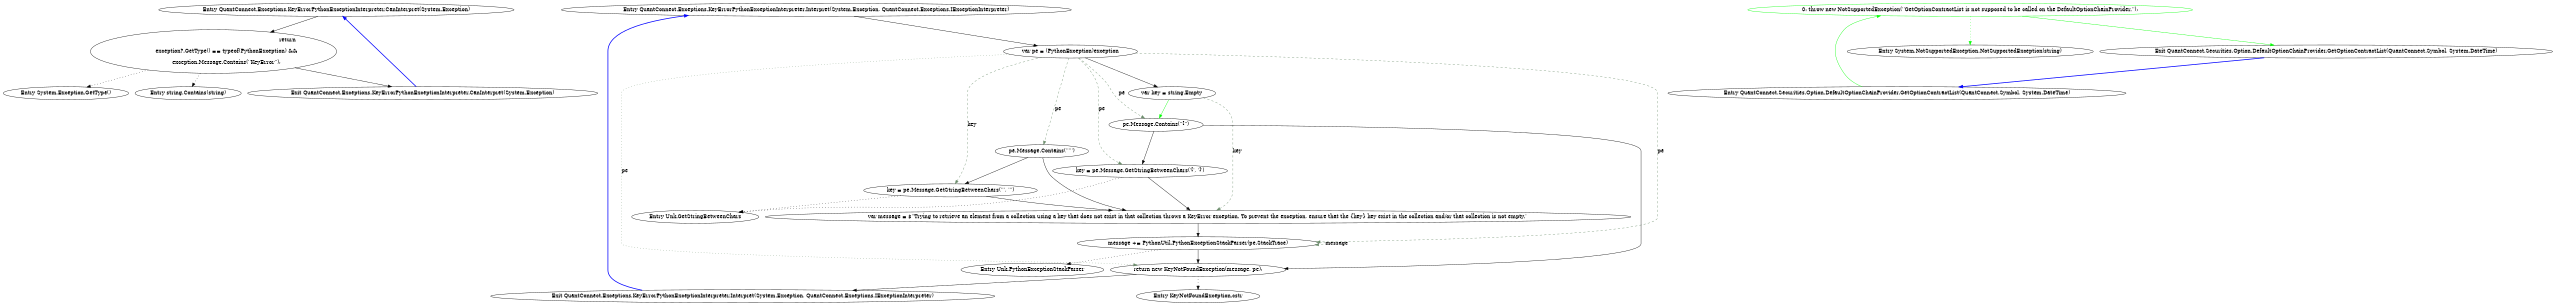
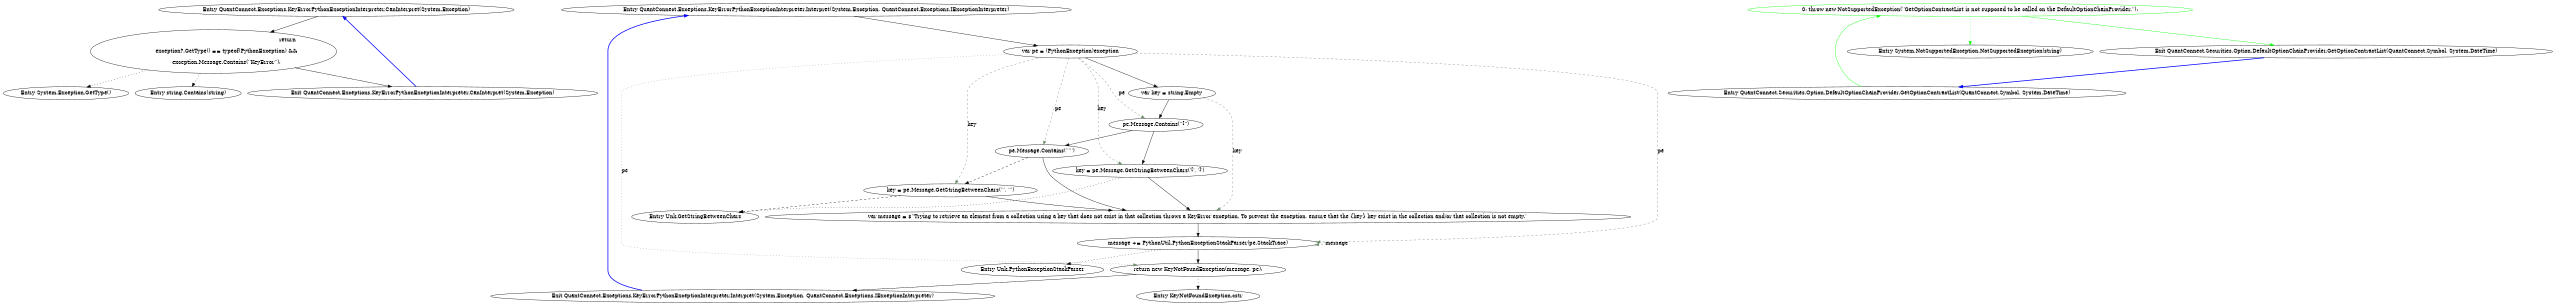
(1165, 107) -> (1165, 107)
(1102, 109) -> (1102, 109)
(1641, 155) -> (1102, 137)
(998, 170) -> (998, 170)
(822, 204) -> (822, 204)
